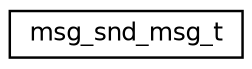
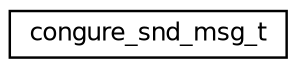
(126, 34) -> (148, 34)
